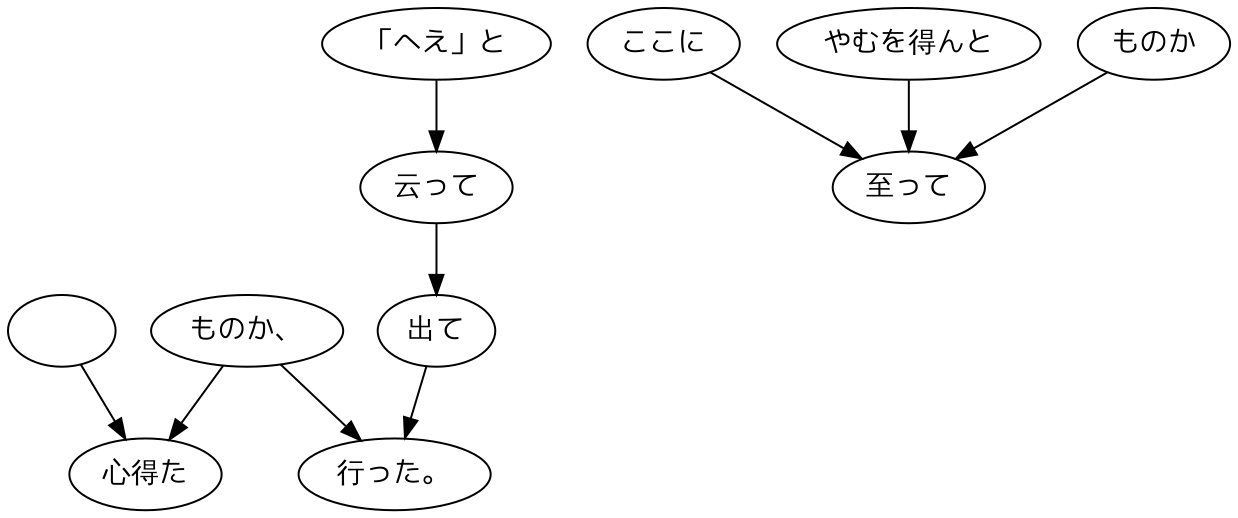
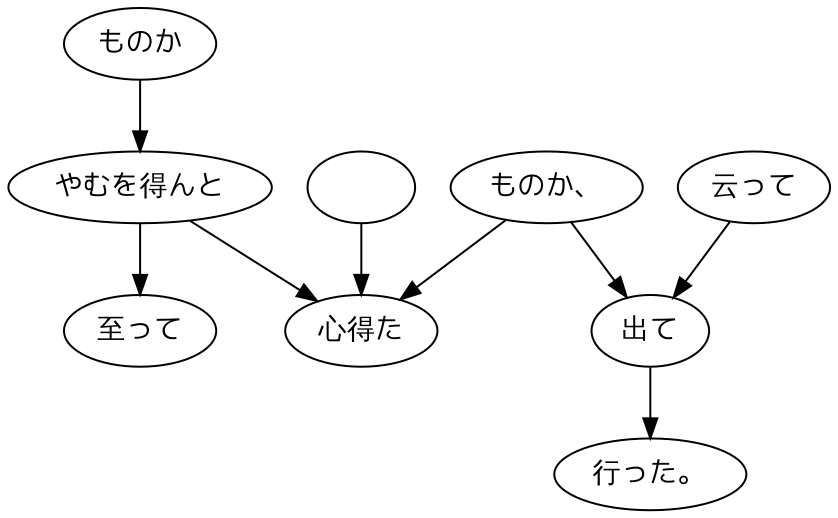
(436, 44) -> none
(664, 44) -> none
(1041, 110) -> (140, 106)
none -> (245, 255)
(313, 395) -> (593, 252)
